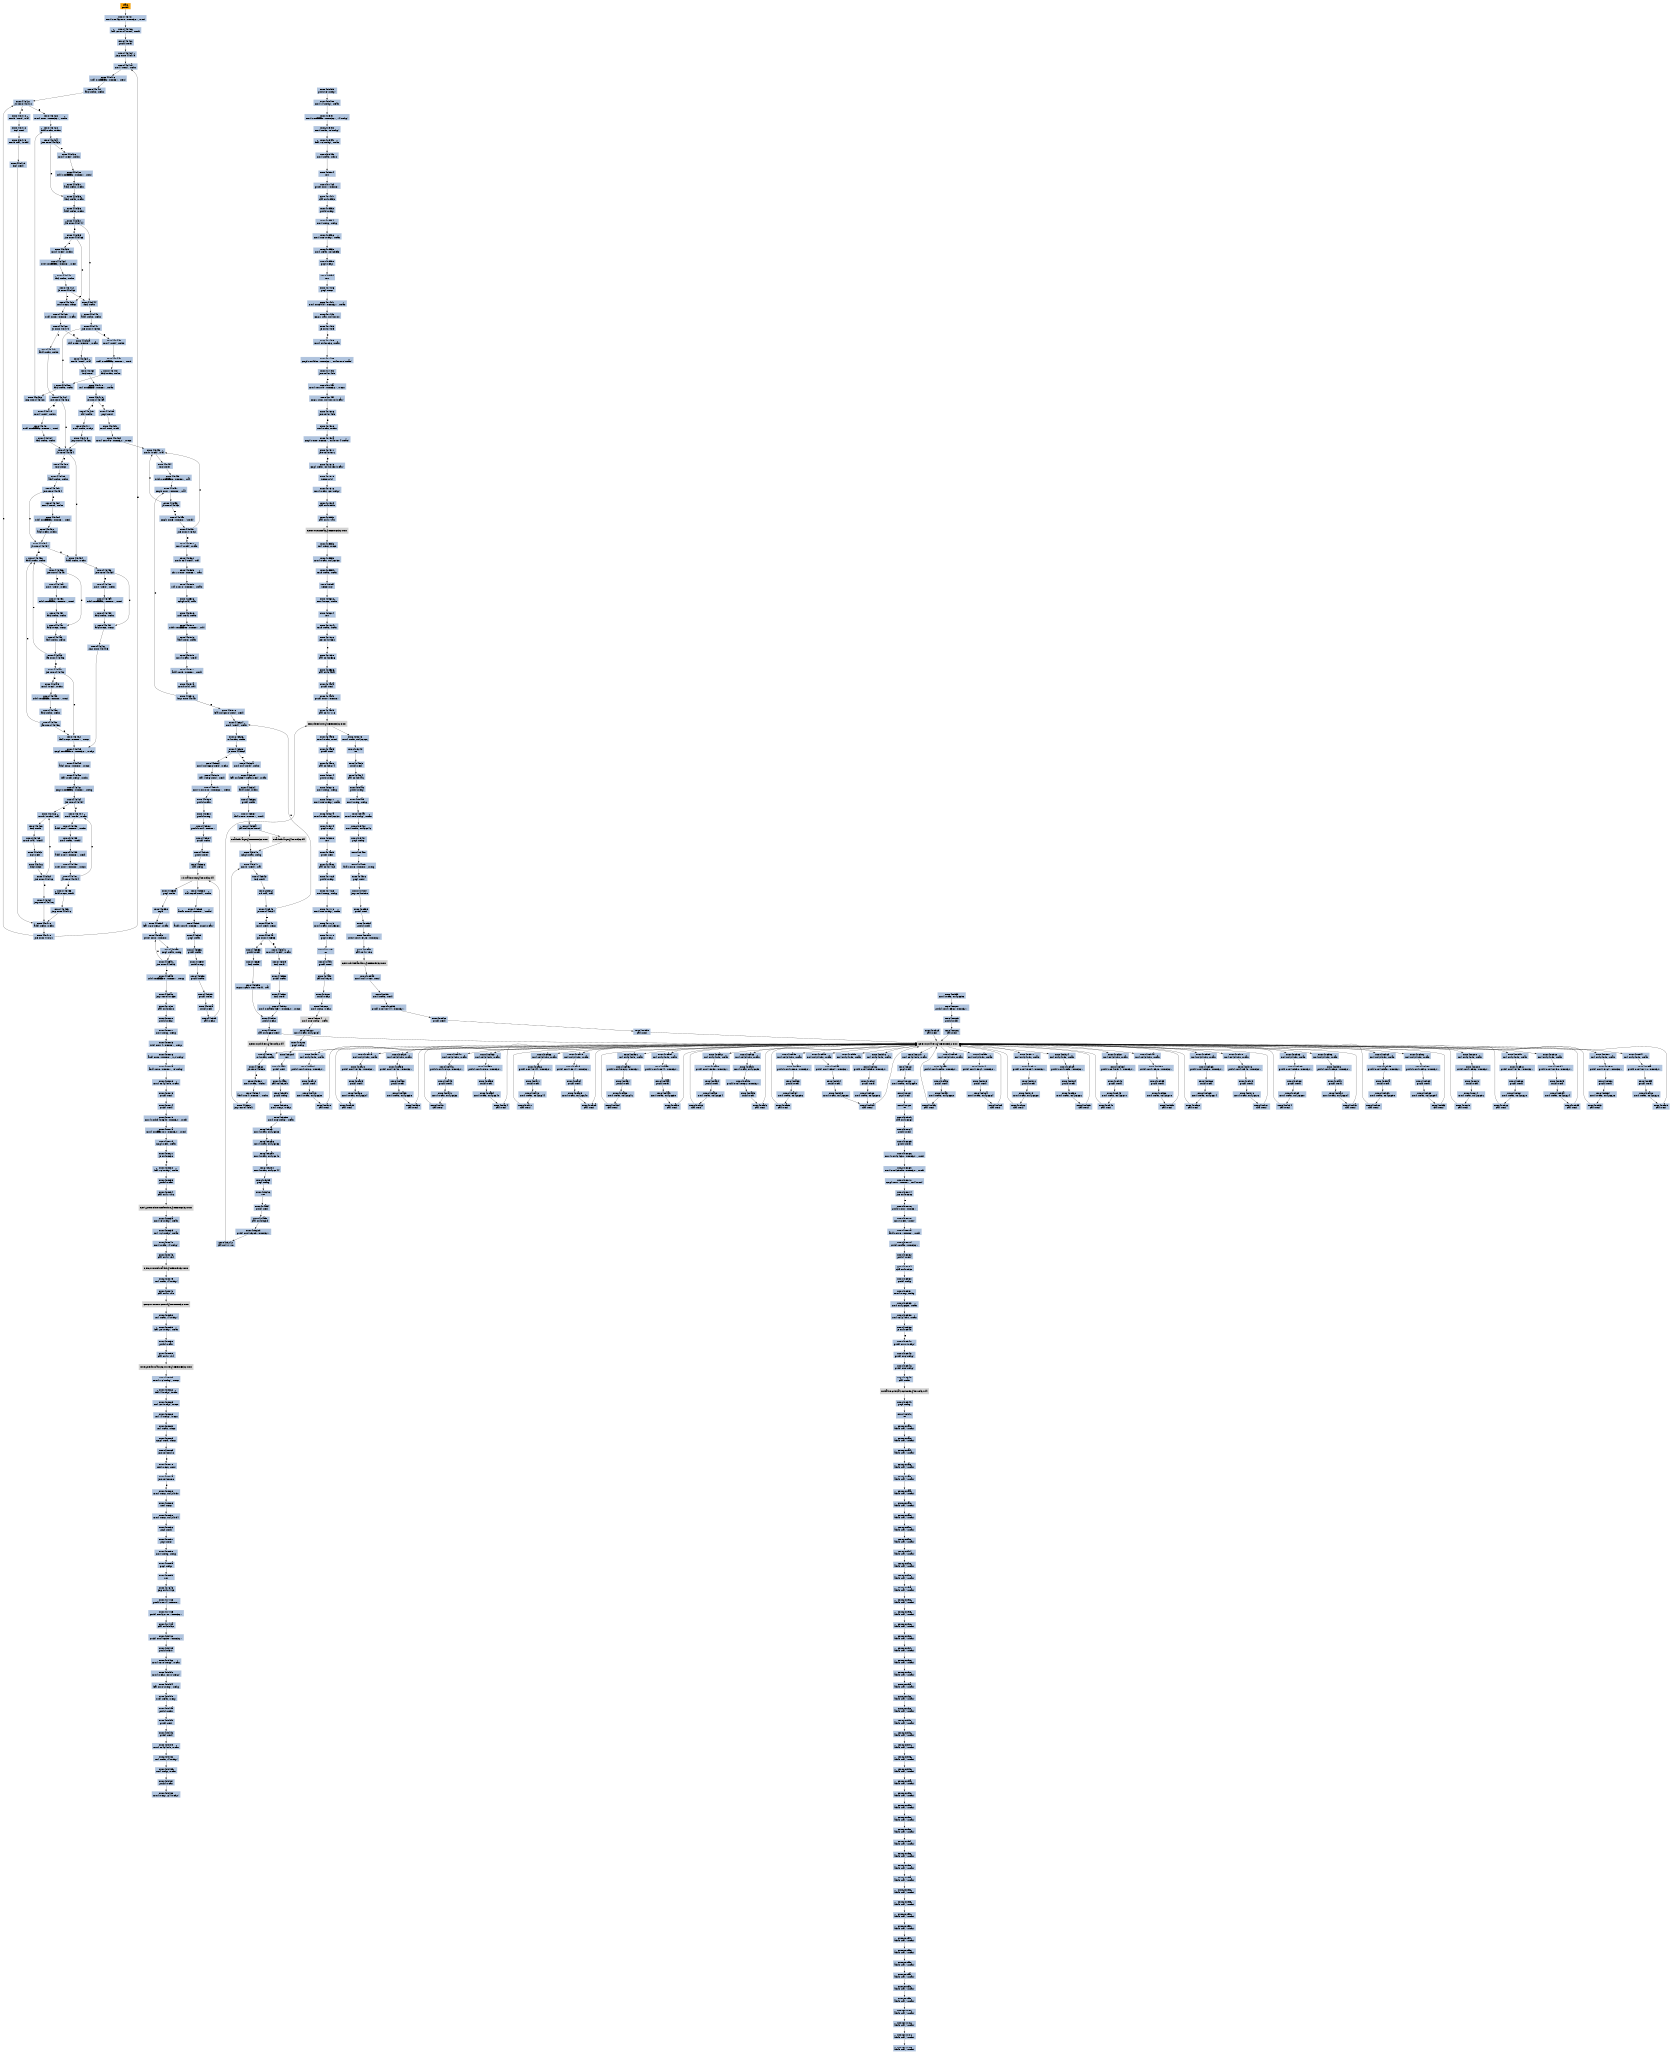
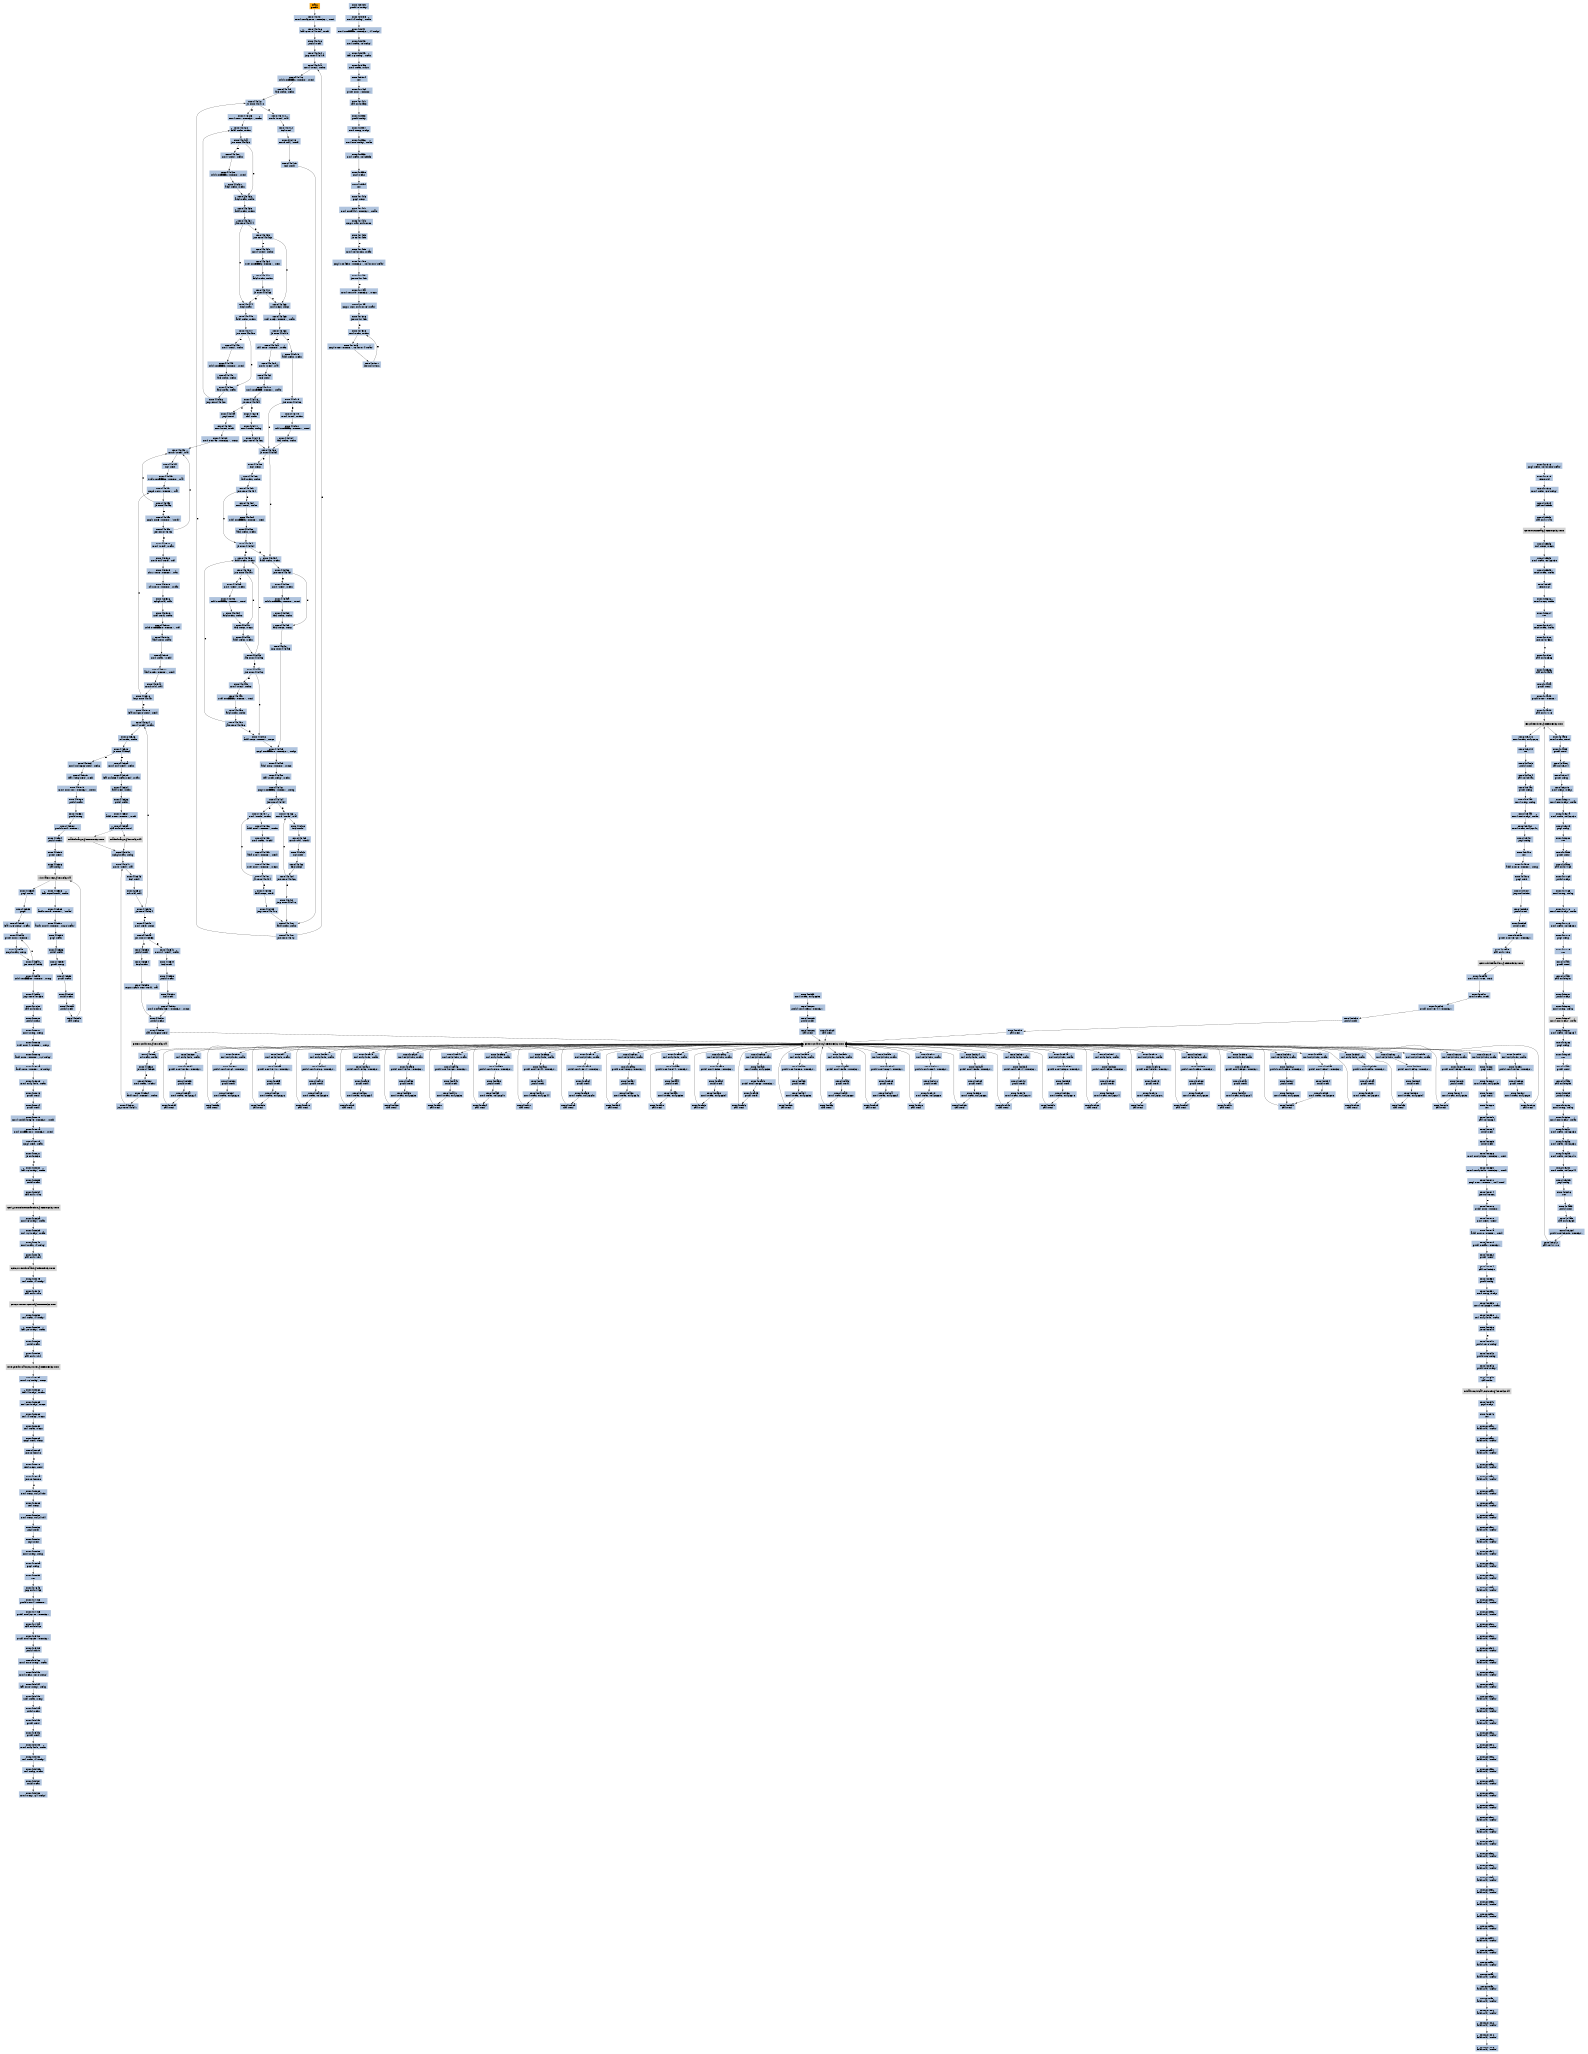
(327, 458) -> (377, 347)
